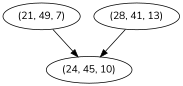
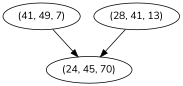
(42, 16) -> (42, 16)
(89, 70) -> (89, 70)
